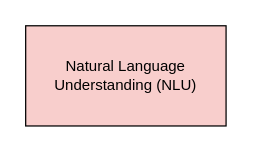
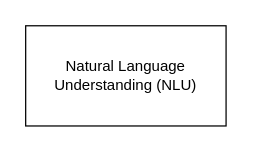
(126, 76) -> (126, 76)
